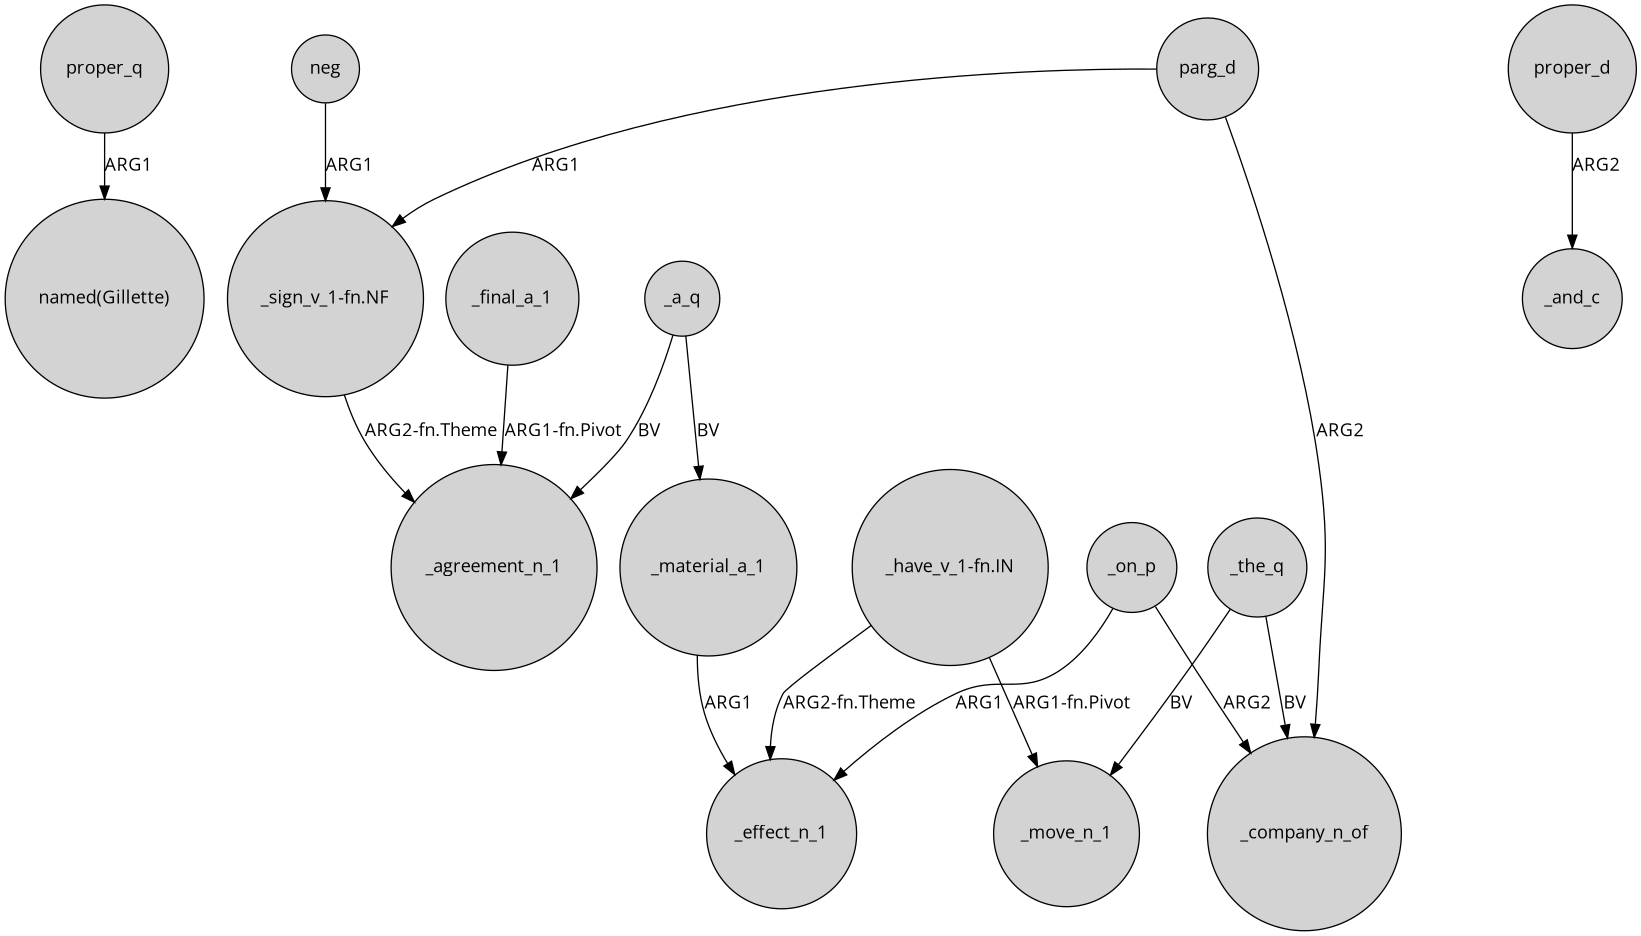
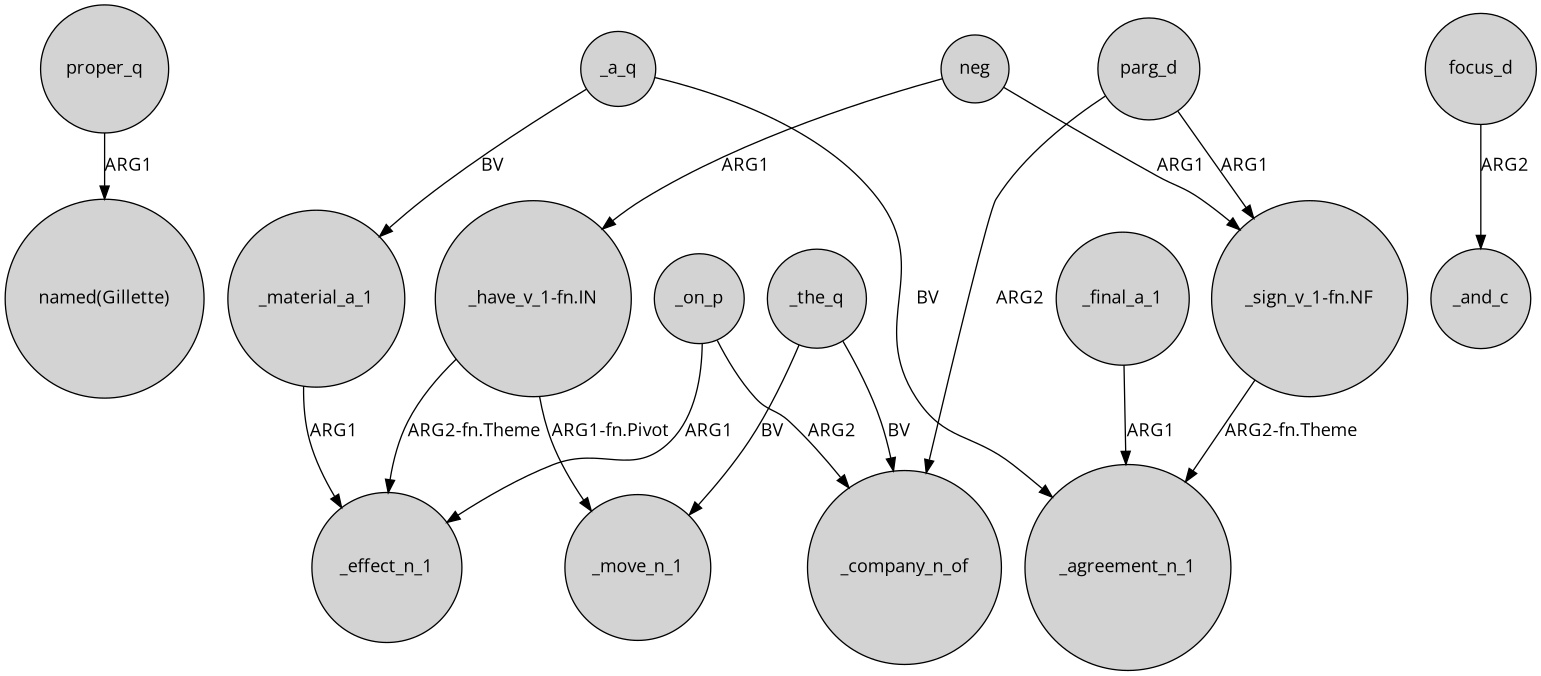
(1572, 69) -> (1481, 69)
none -> (771, 136)
(564, 431) -> (1151, 431)
